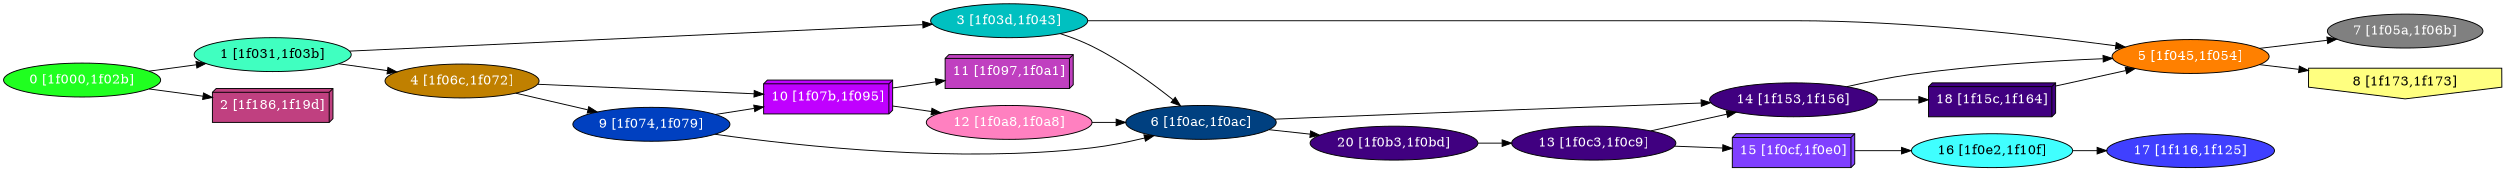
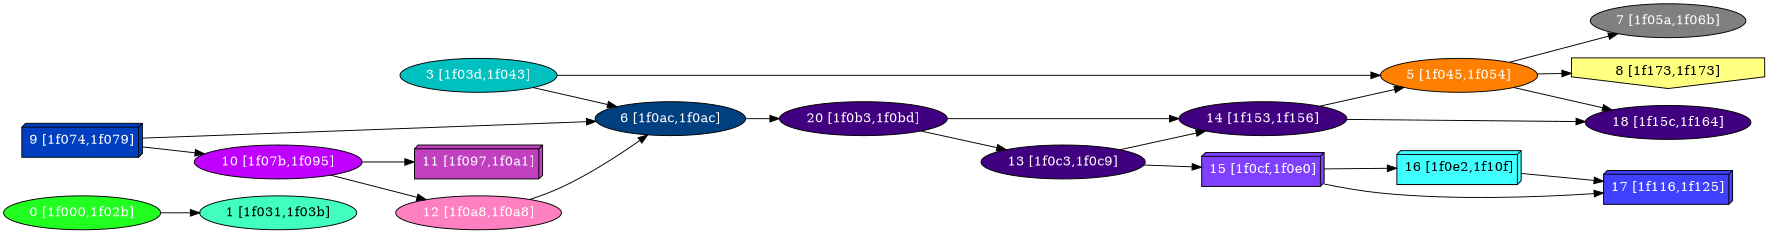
(636, 38) -> none
(2091, 78) -> (1558, 98)
(462, 81) -> none
(828, 97) -> (278, 162)
(1992, 100) -> (1668, 122)
(273, 105) -> none
(1488, 111) -> (1058, 119)
(651, 124) -> (82, 140)
(1992, 151) -> (1459, 168)
(2191, 151) -> (1668, 187)
none -> (1459, 197)
